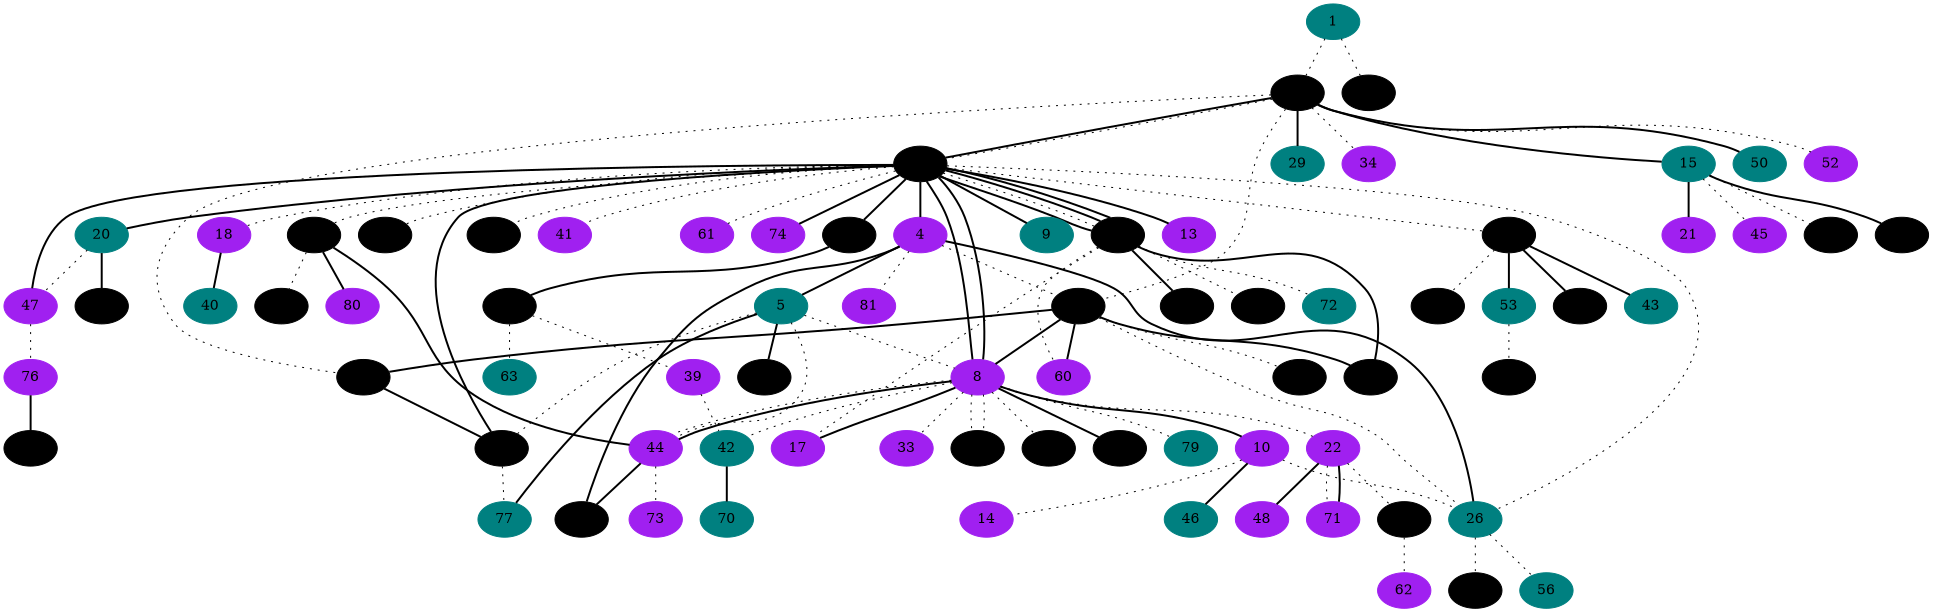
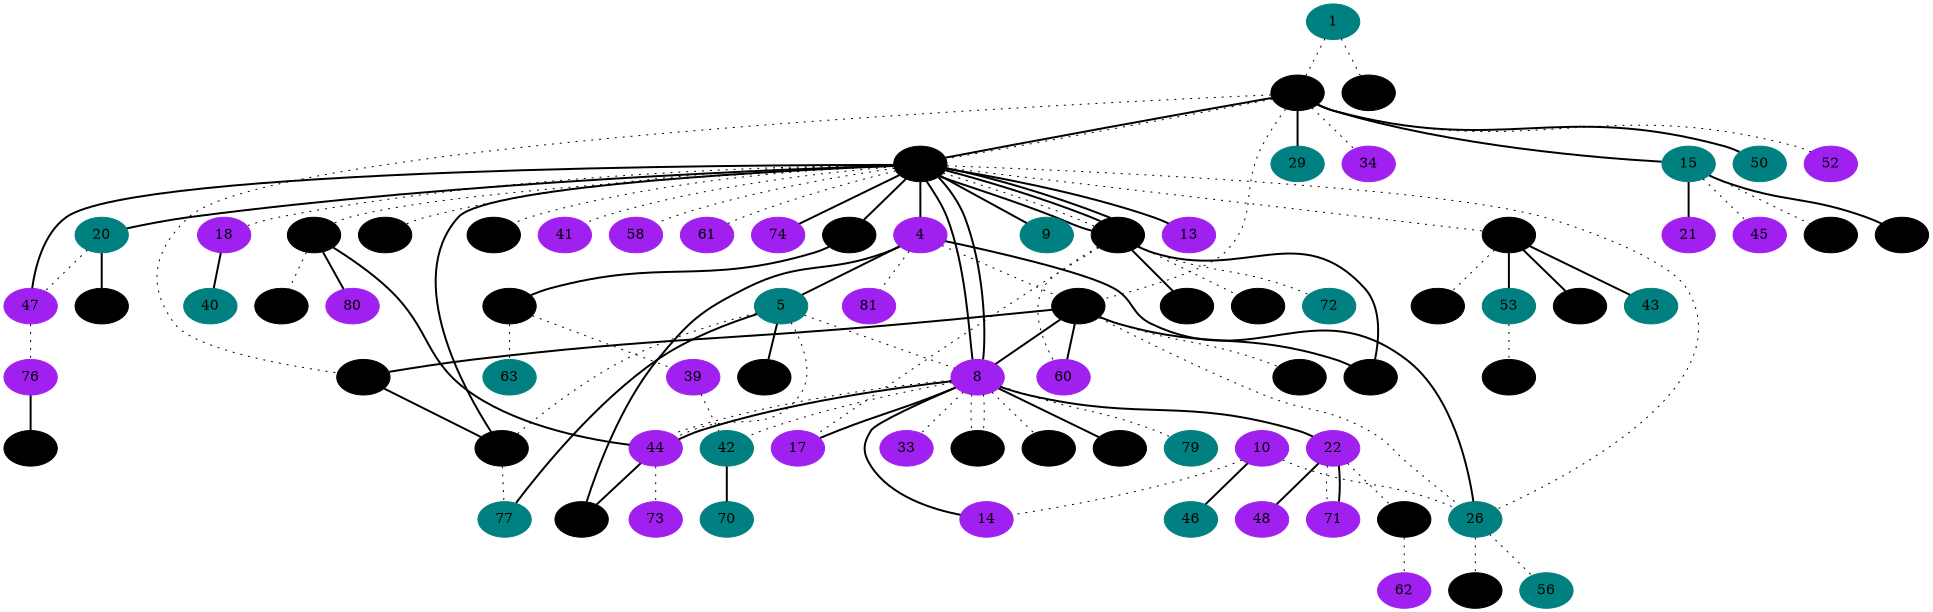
none -> (636, 235)
(1173, 411) -> (1157, 410)
(1170, 416) -> (865, 453)
